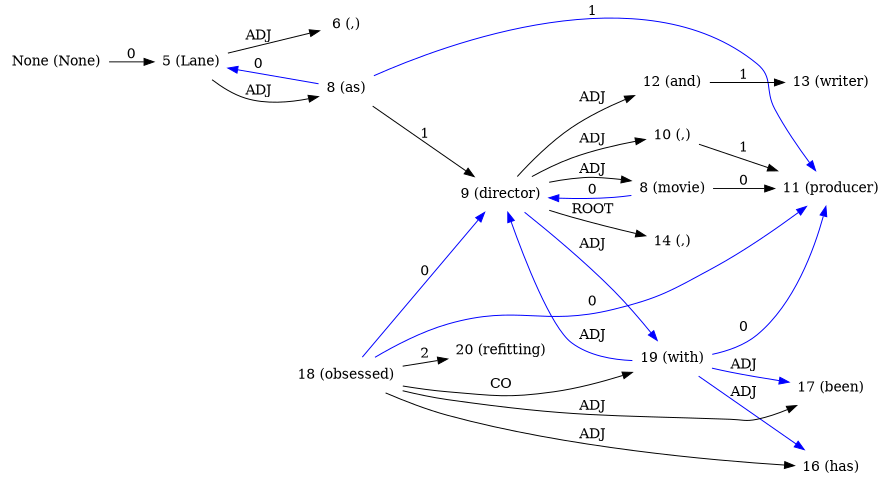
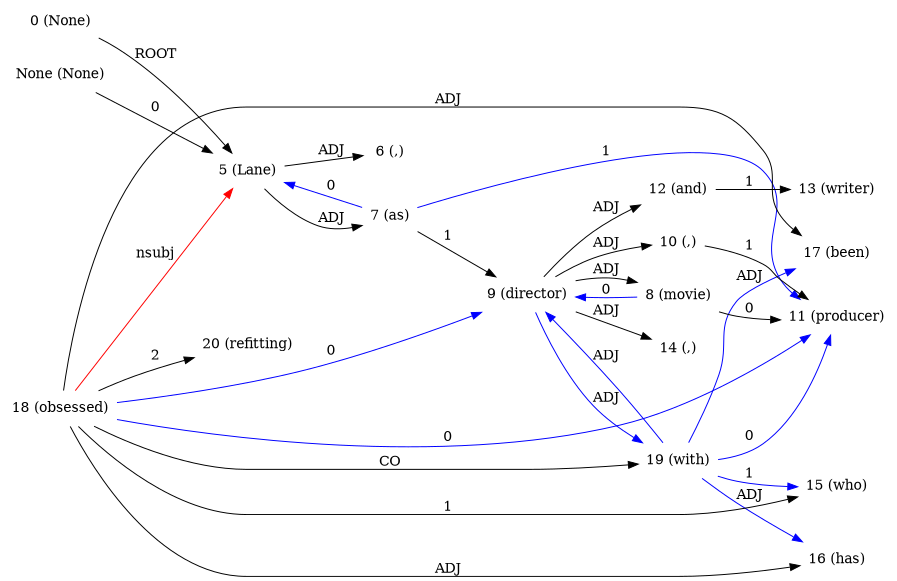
none -> (60, 22)
(346, 88) -> (390, 216)
(593, 210) -> (606, 311)
none -> (151, 294)
none -> (837, 486)
